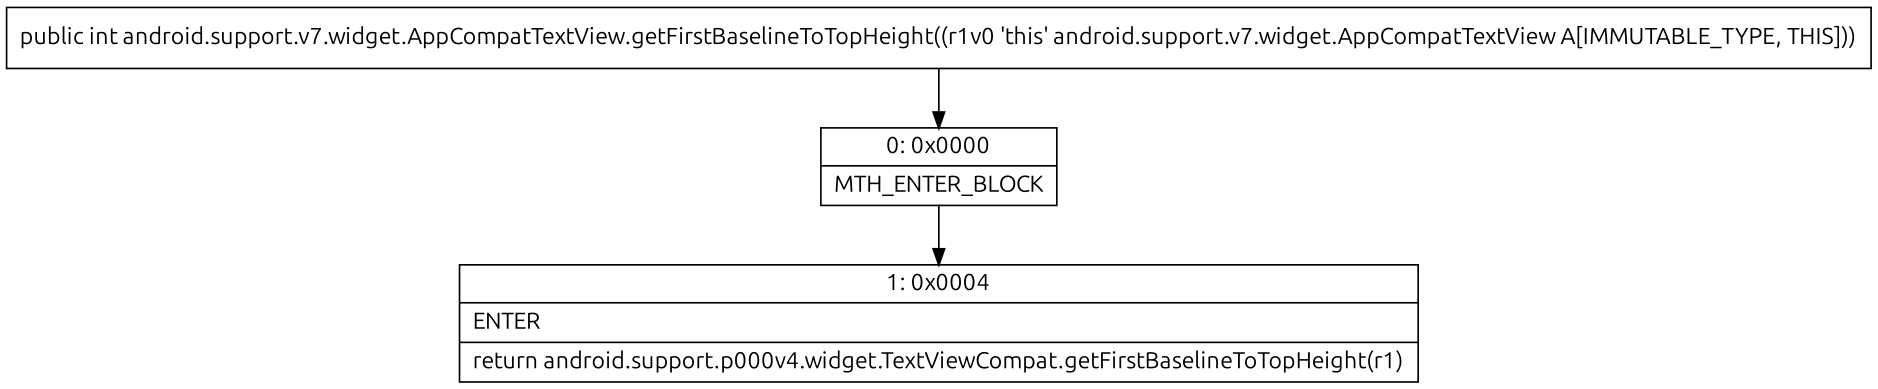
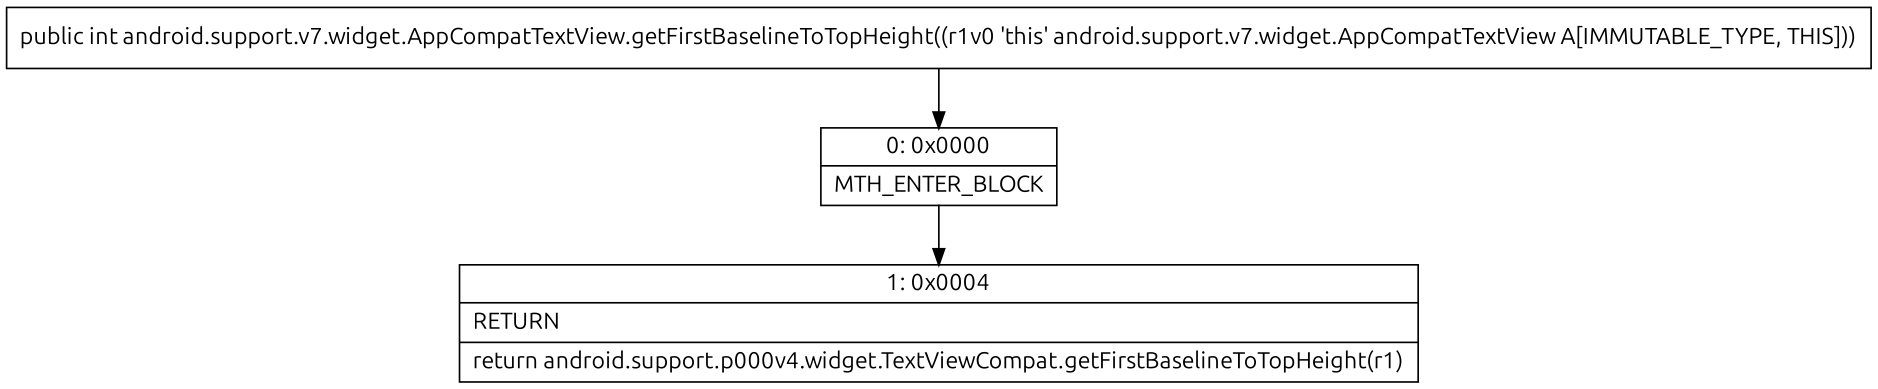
(507, 322) -> (516, 322)
